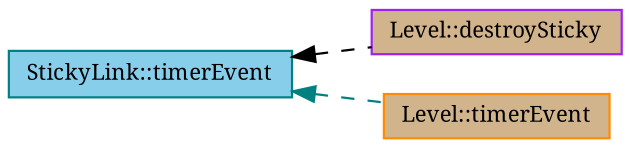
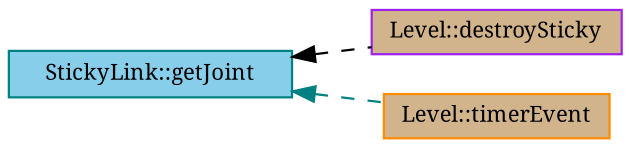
(150, 74) -> (150, 74)
